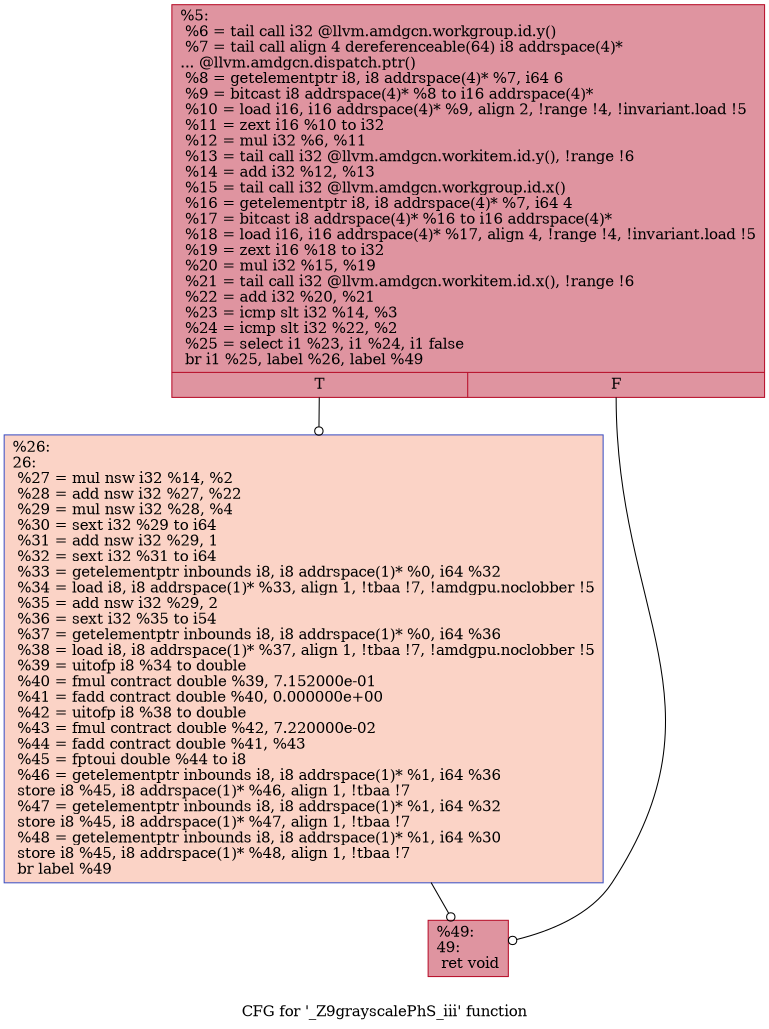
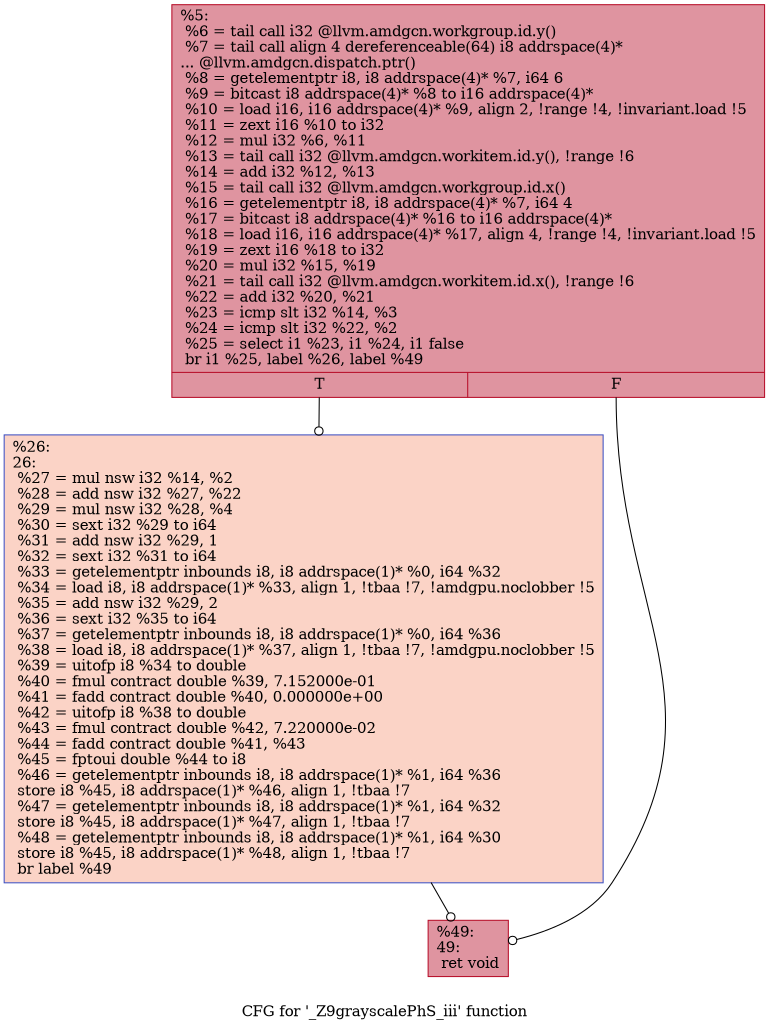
(115, 619) -> (115, 619)
